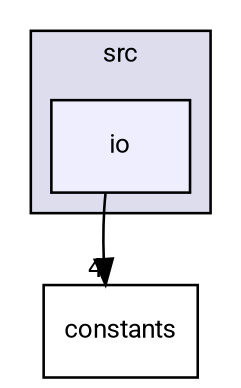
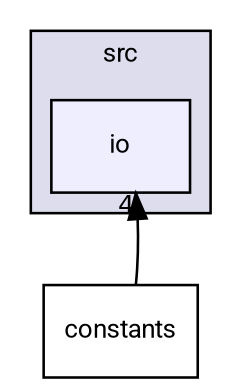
(103, 229) -> (138, 252)
